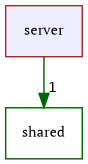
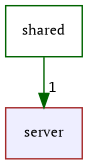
(44, 75) -> (44, 75)
